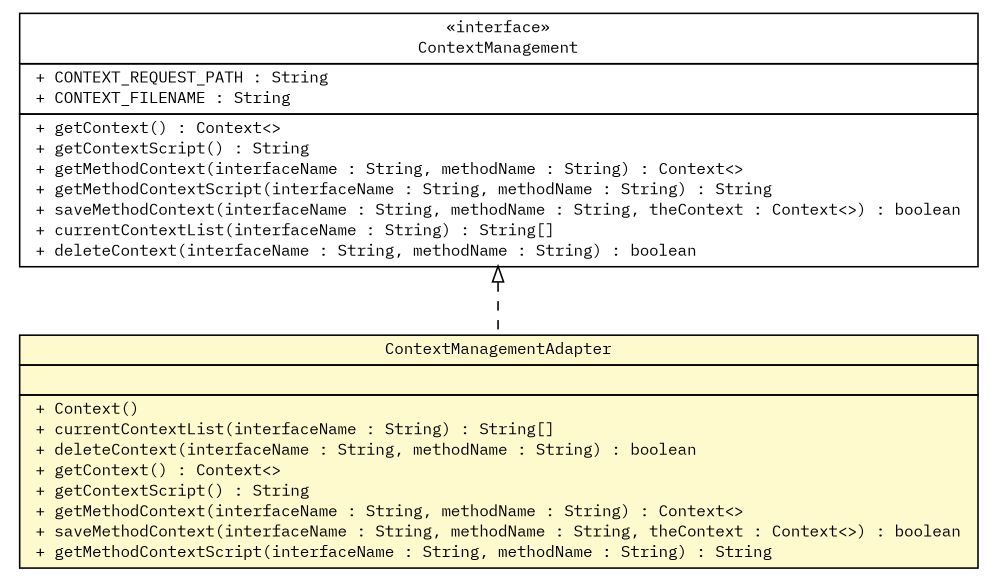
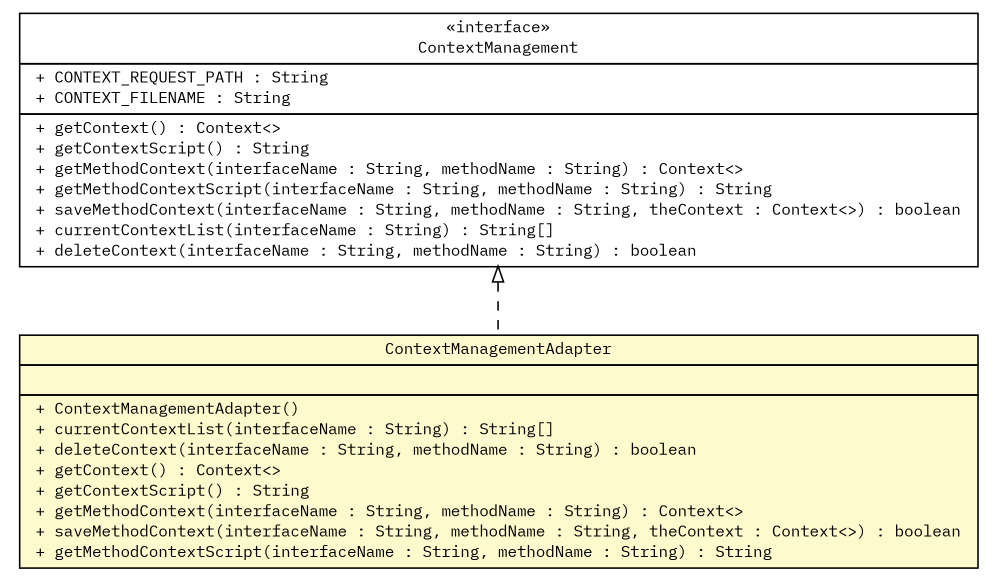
(88, 409) -> (168, 409)
